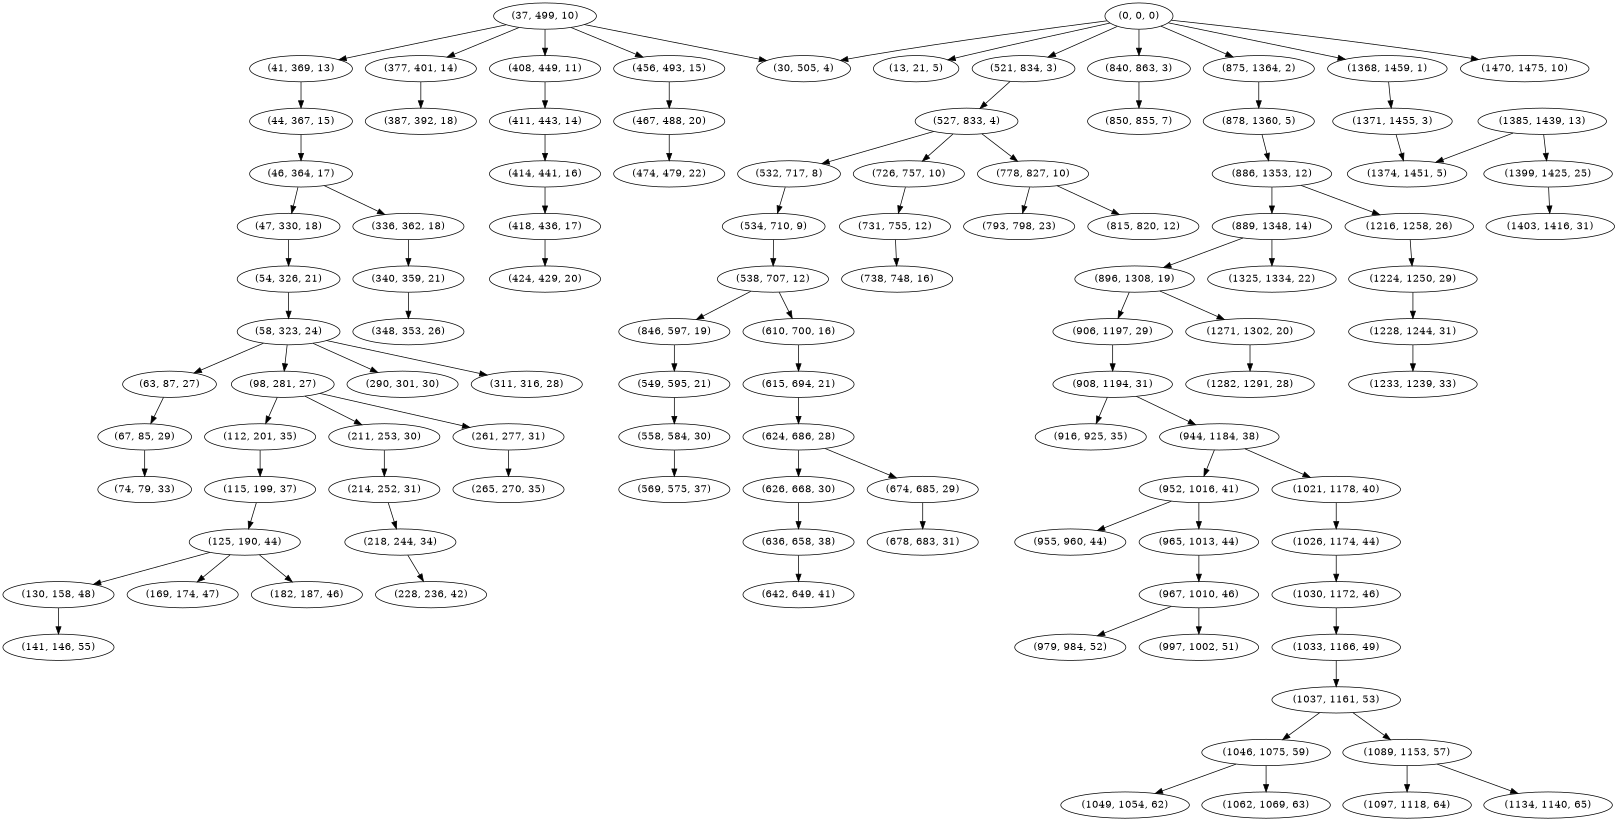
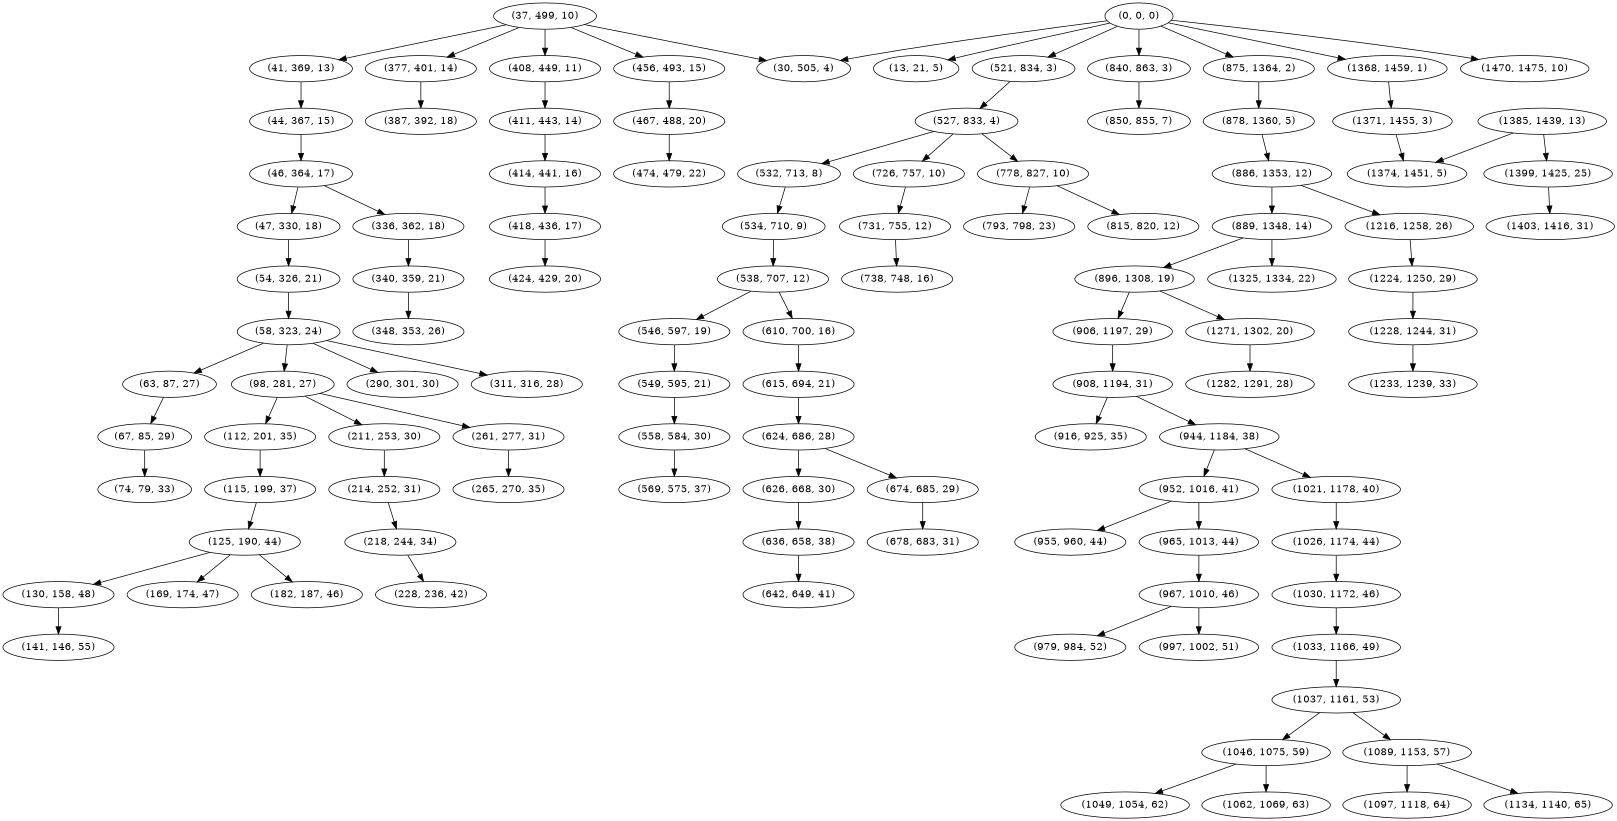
(789, 174) -> (789, 174)
(674, 332) -> (674, 332)
